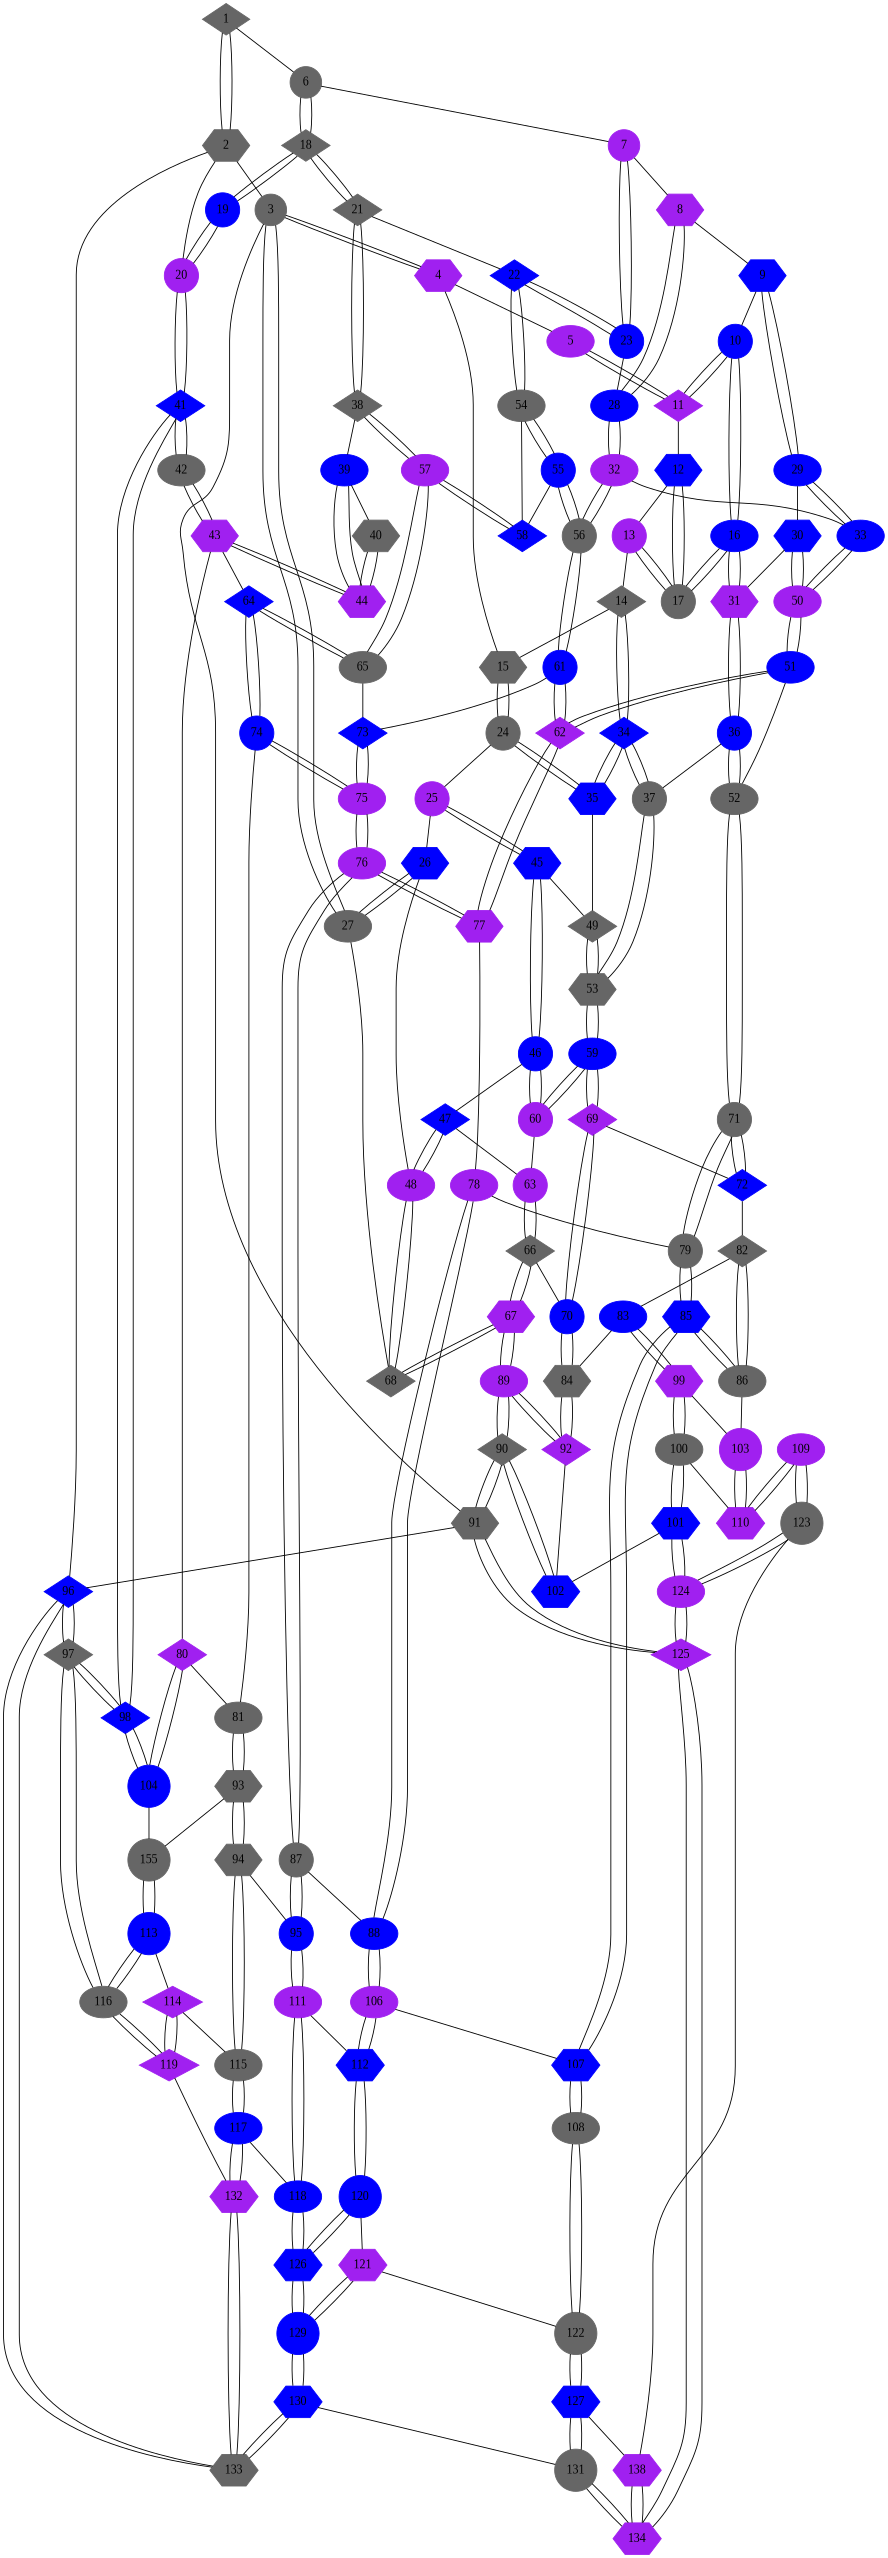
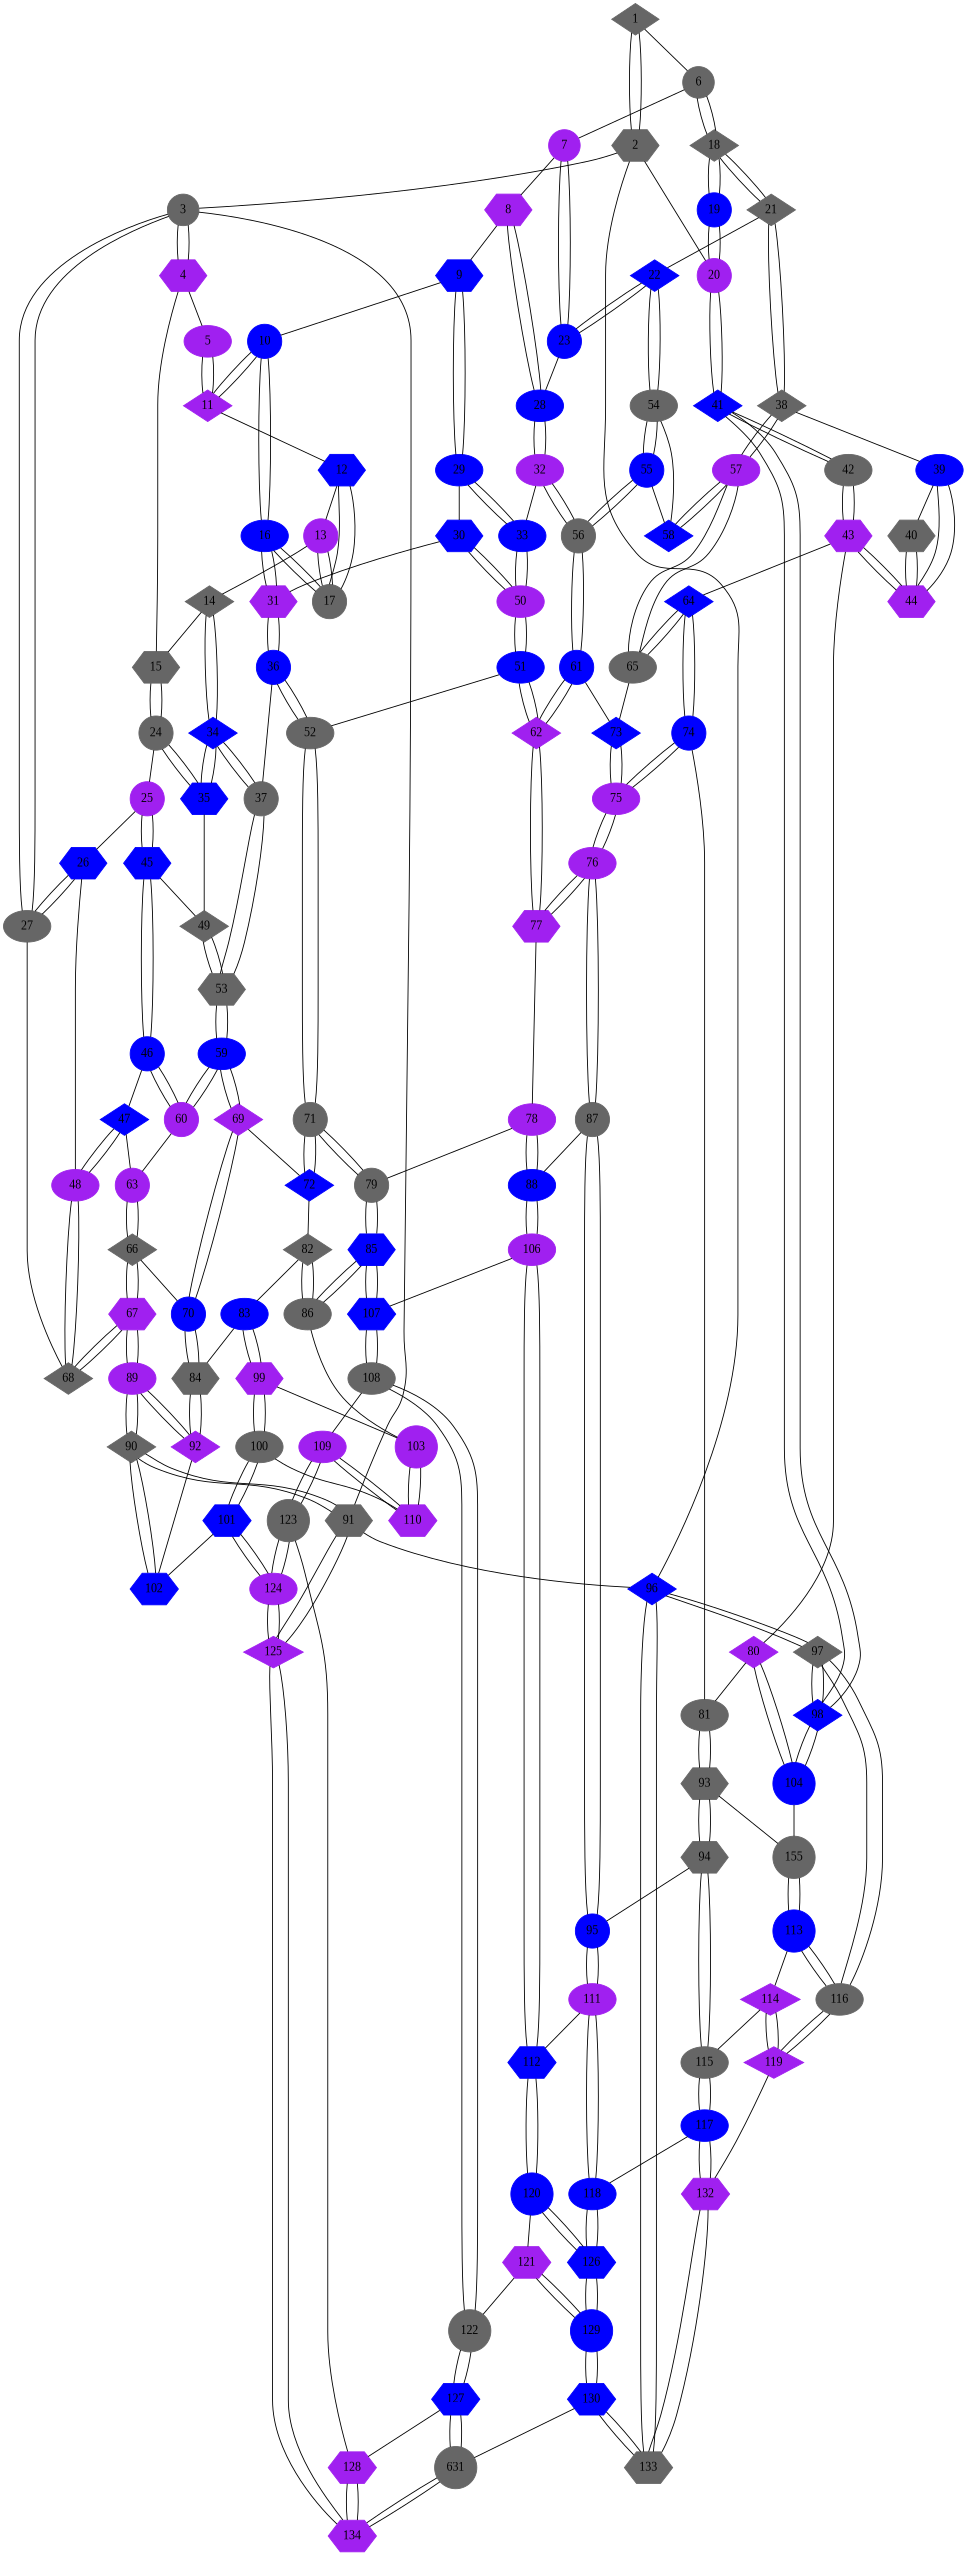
none -> (349, 1411)
(576, 2470) -> (456, 2468)
(637, 2470) -> (352, 2468)
